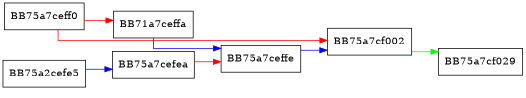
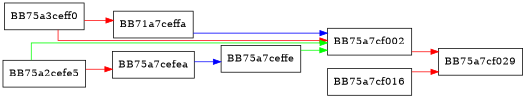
(44, 16) -> (44, 16)
none -> (167, 43)
(178, 48) -> (257, 33)
(310, 50) -> (310, 50)
(421, 52) -> (421, 52)
(204, 62) -> (204, 62)
(95, 69) -> (95, 69)
none -> (370, 82)
